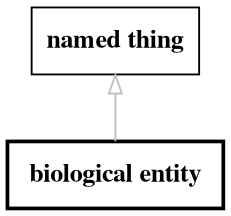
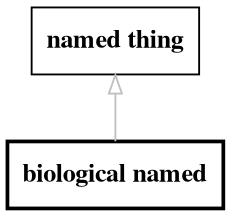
(115, 175) -> (115, 175)
